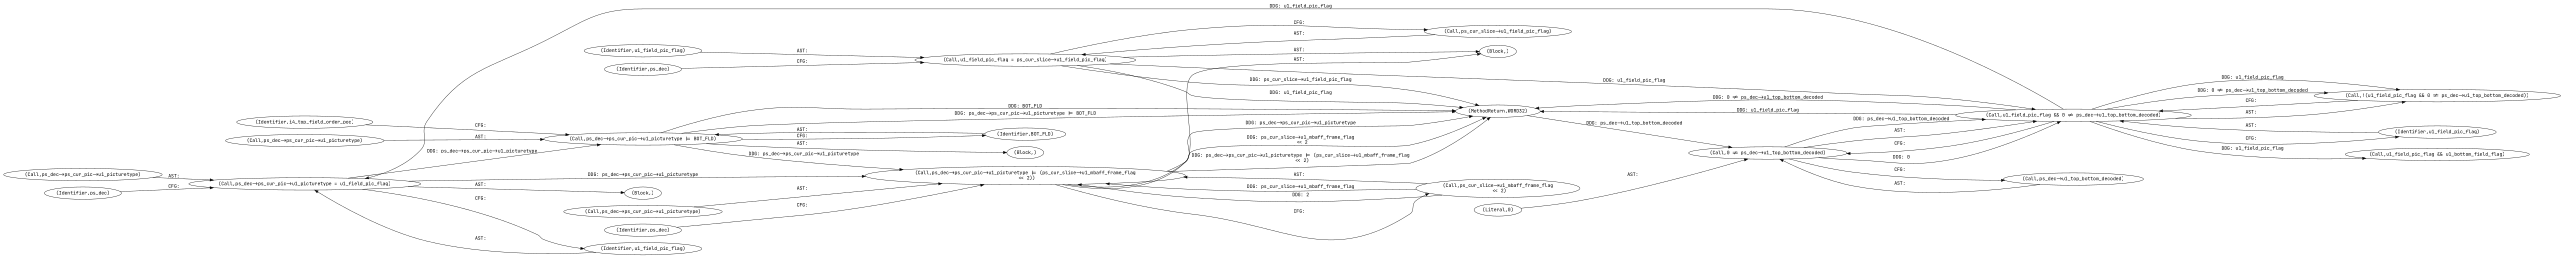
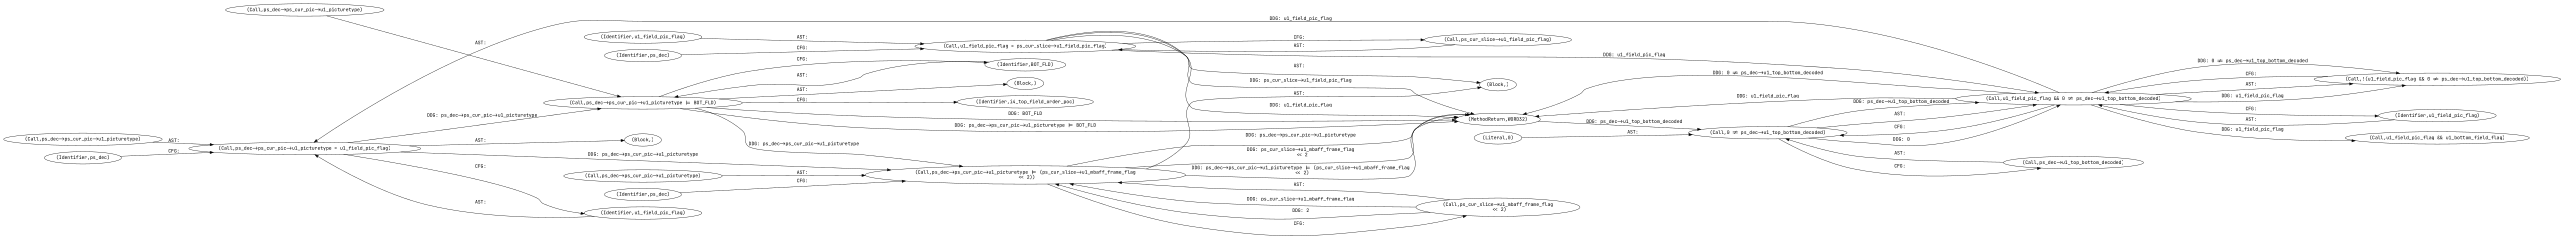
(466, 130) -> (848, 103)
